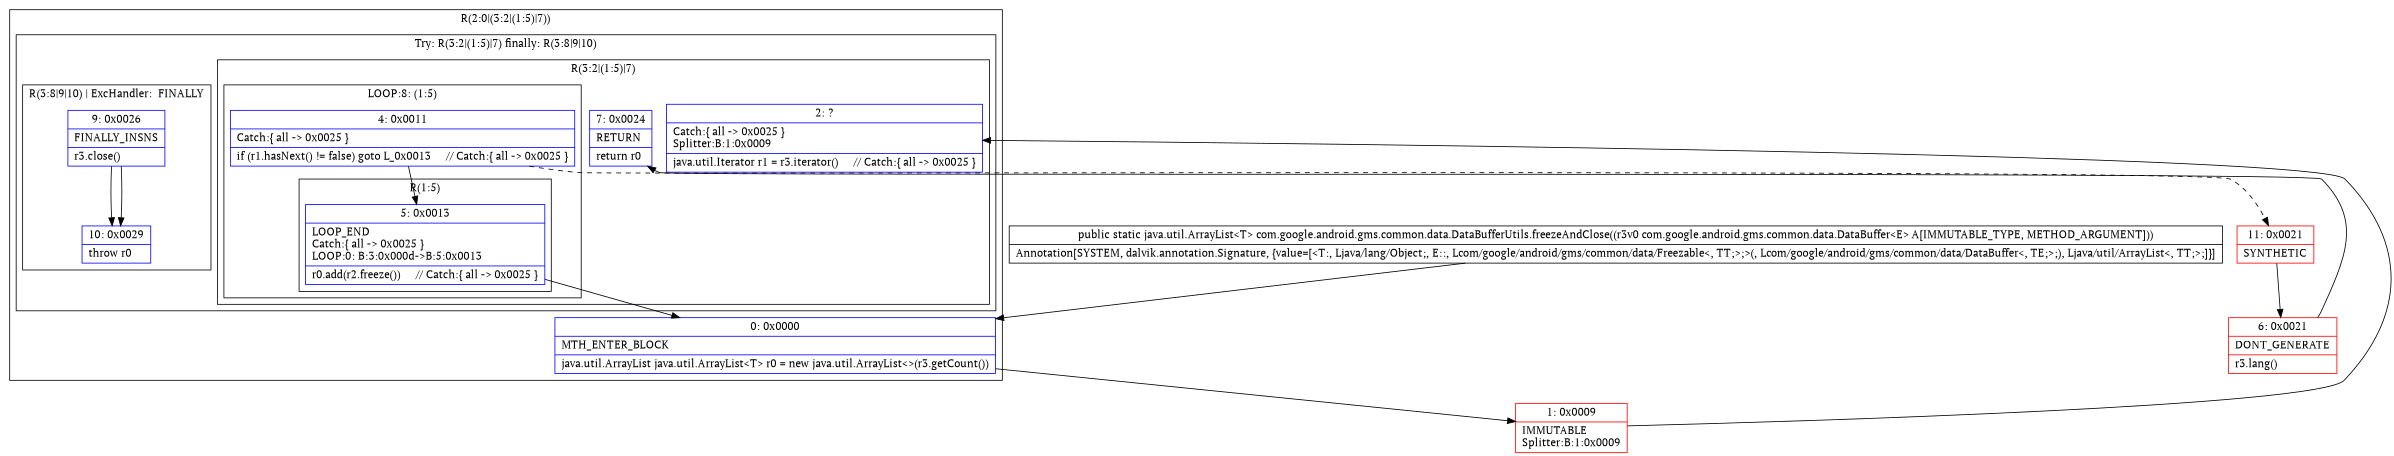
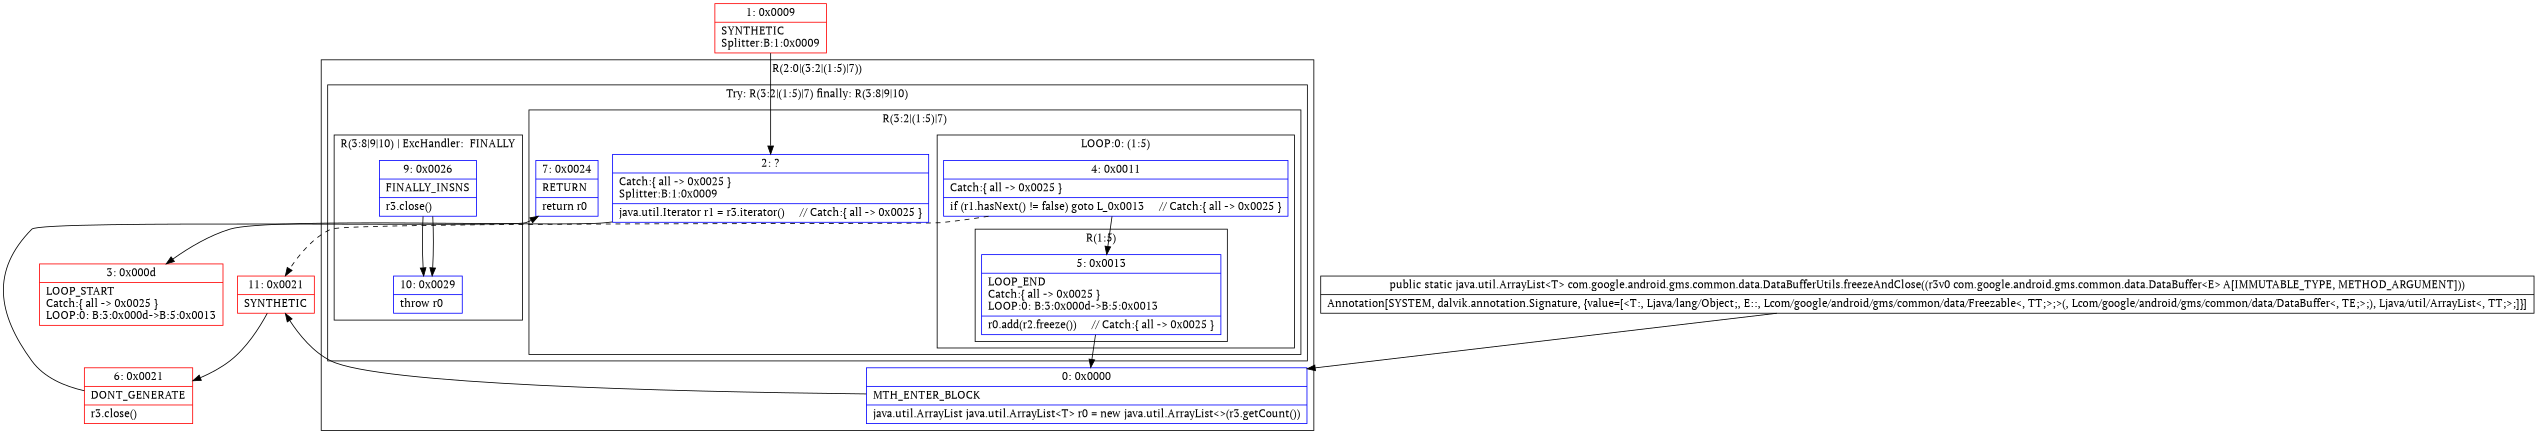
(403, 94) -> (1116, 144)
none -> (131, 295)
(2256, 364) -> (114, 414)
(1251, 395) -> (568, 386)
(1555, 431) -> (753, 31)
